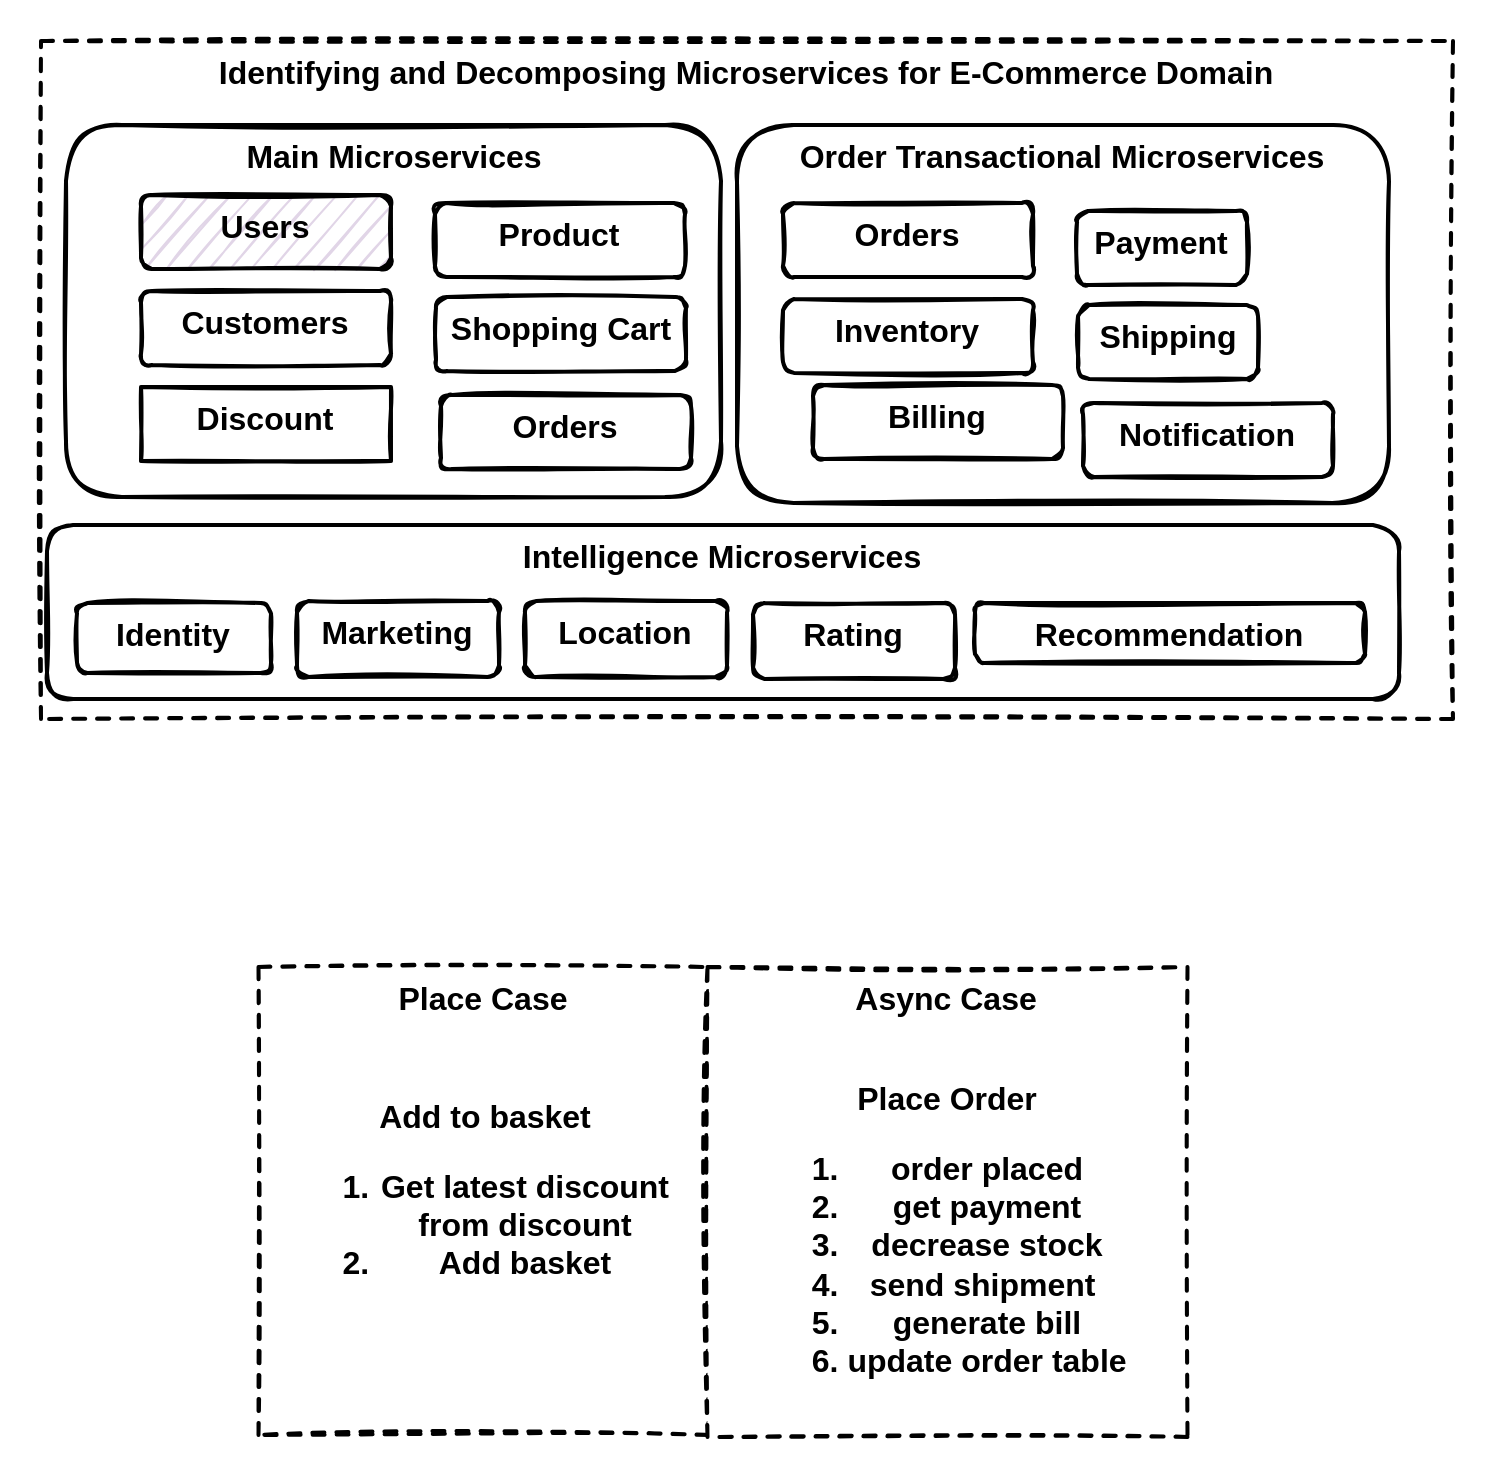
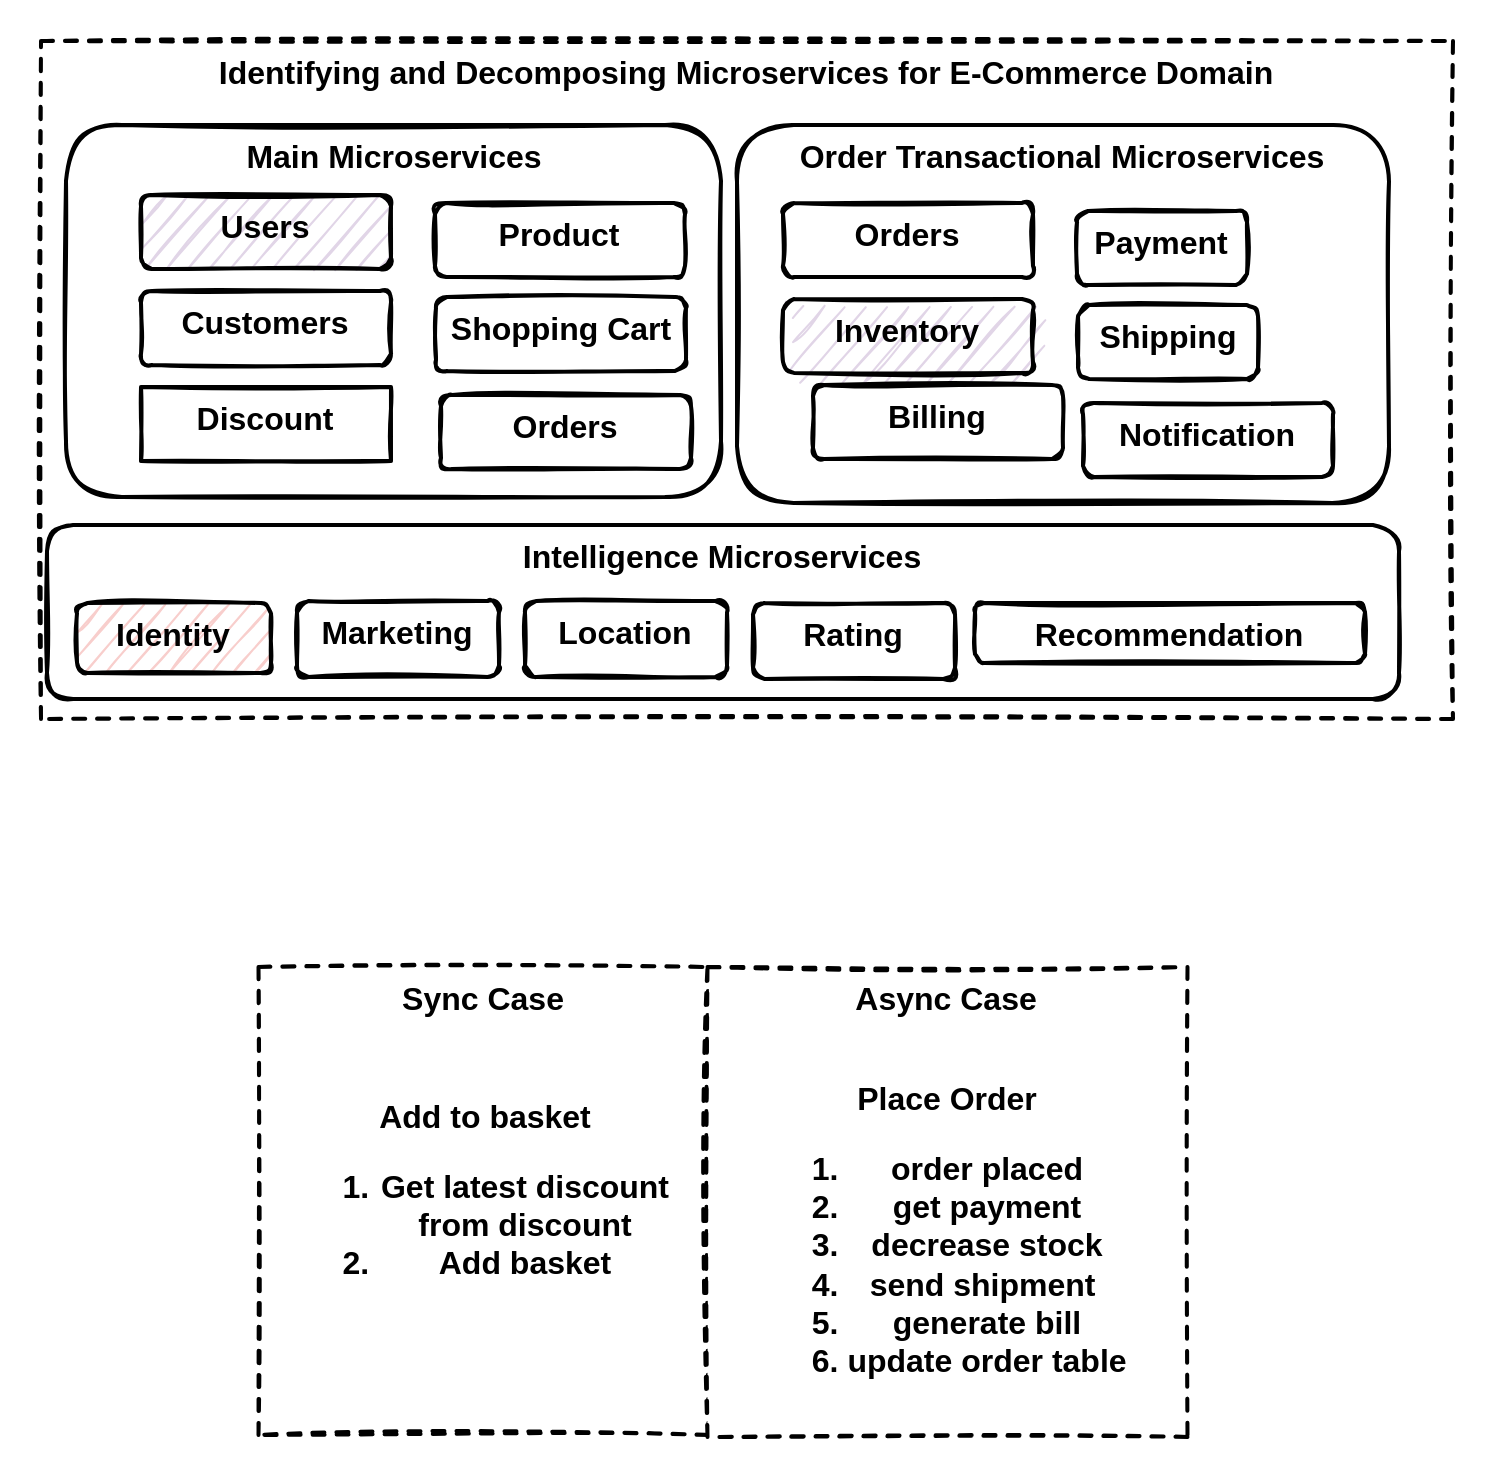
(908, 336) -> (908, 336)
(174, 638) -> (174, 638)
(484, 1000) -> (484, 1000)
